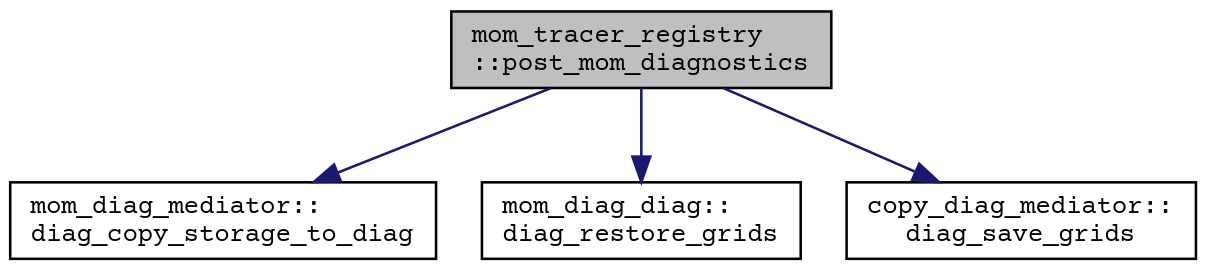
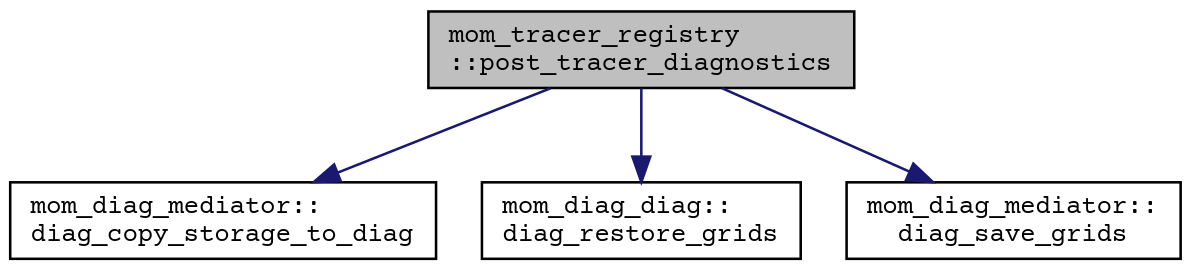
(641, 50) -> (641, 50)
(1021, 221) -> (1014, 221)
